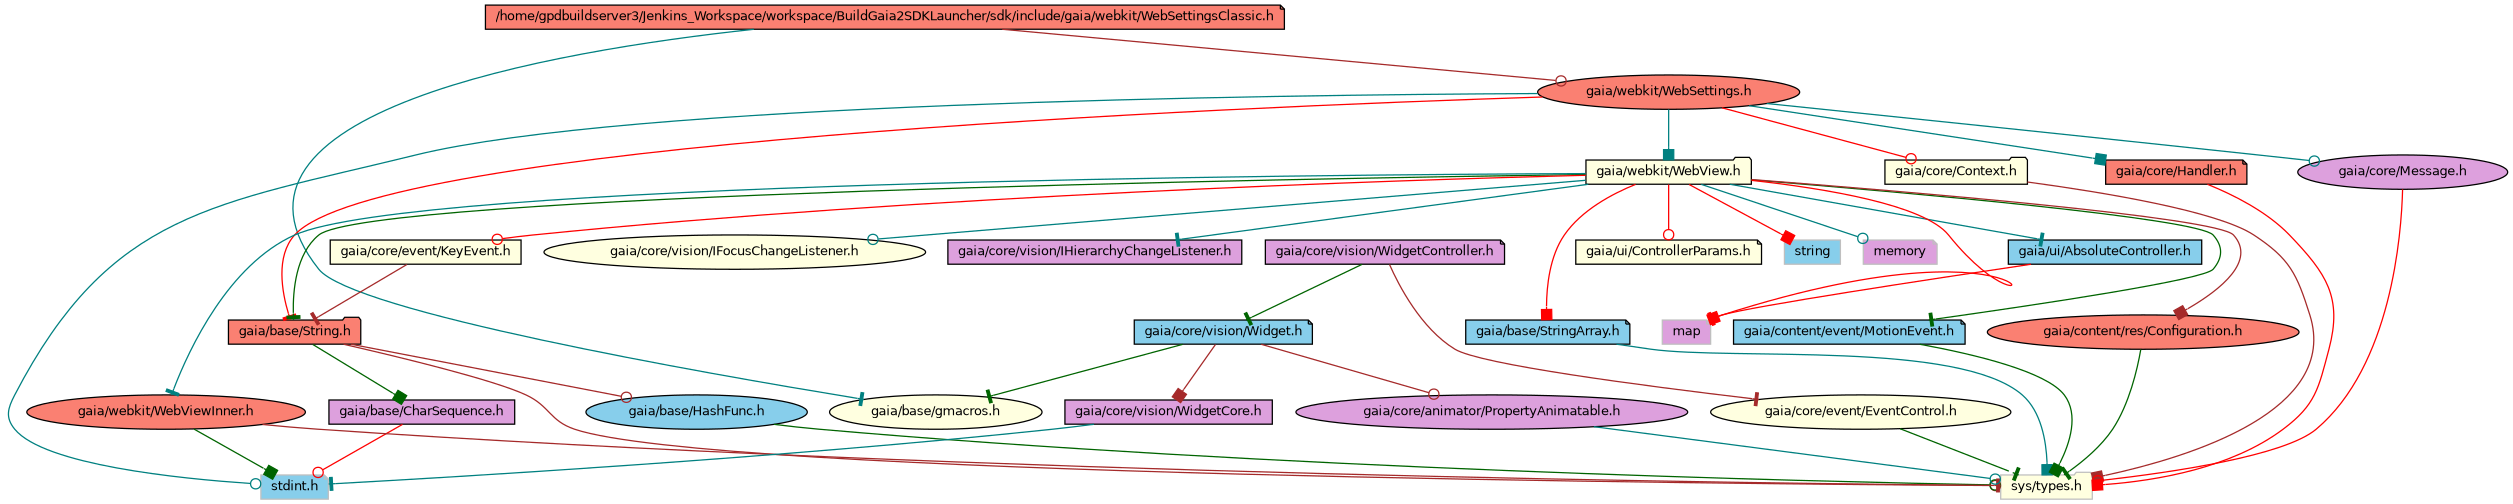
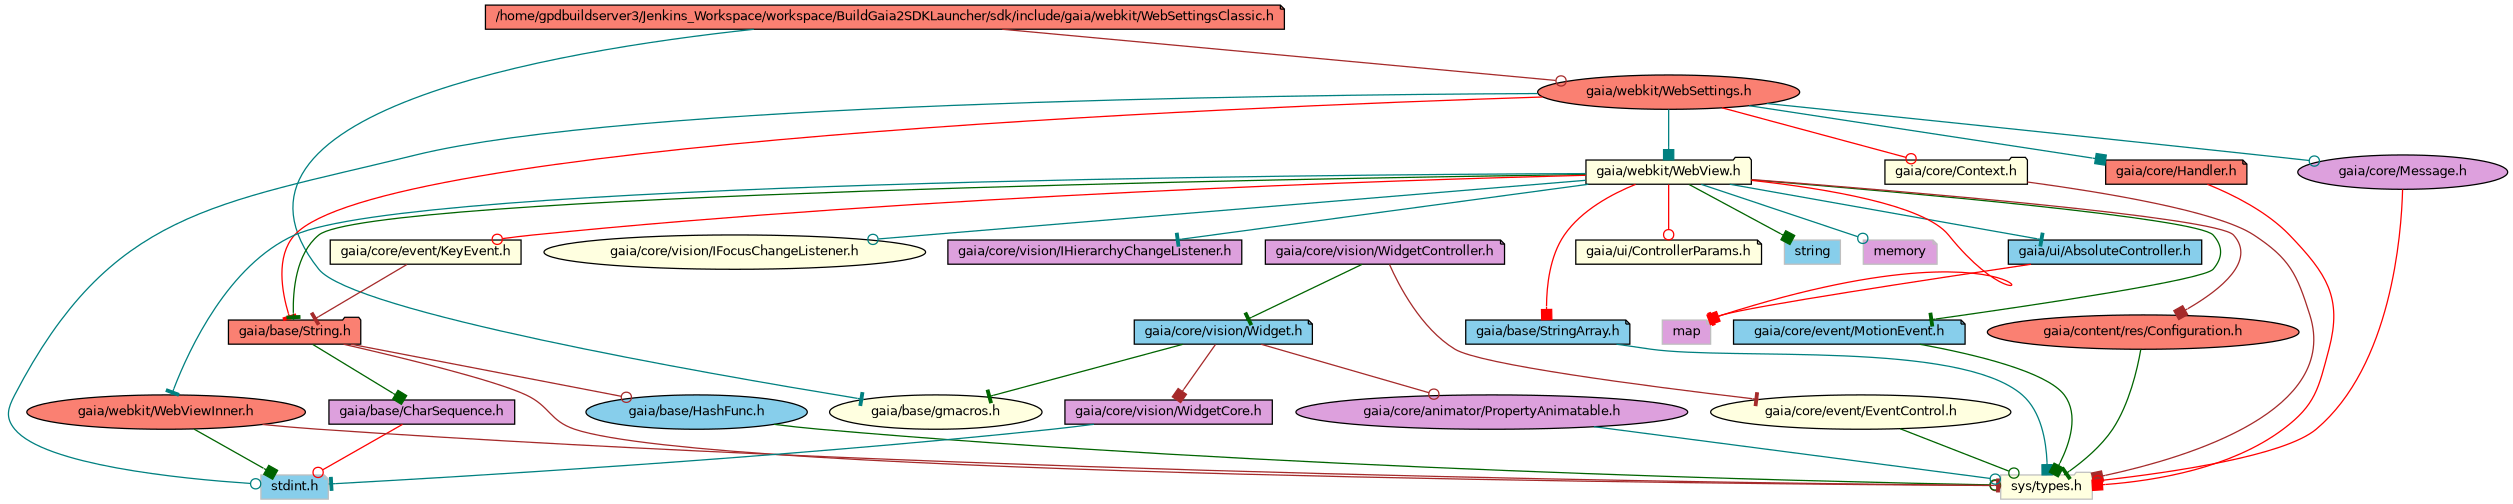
(1735, 209) -> (1735, 209)
(1849, 332) -> (1849, 332)
(1954, 450) -> (1954, 450)
